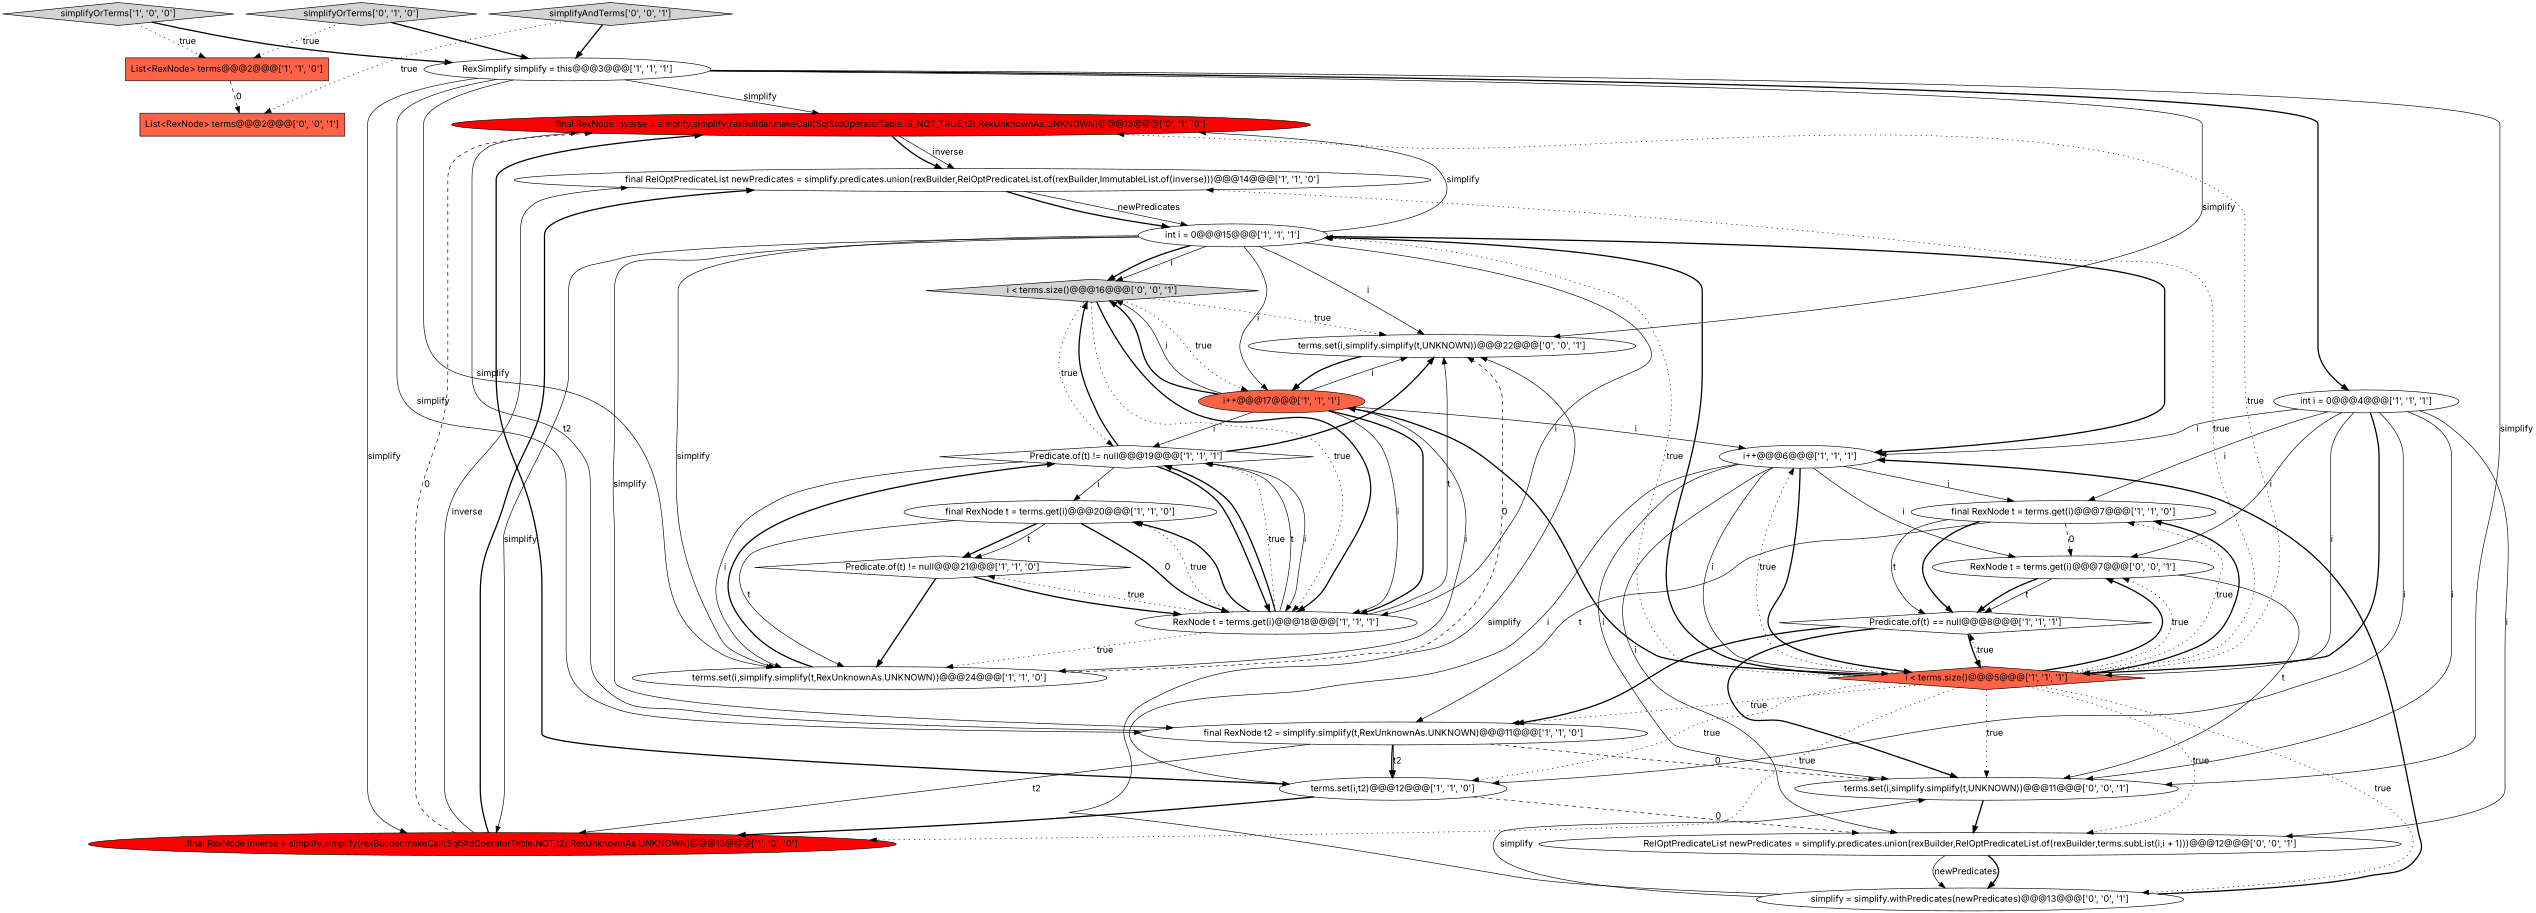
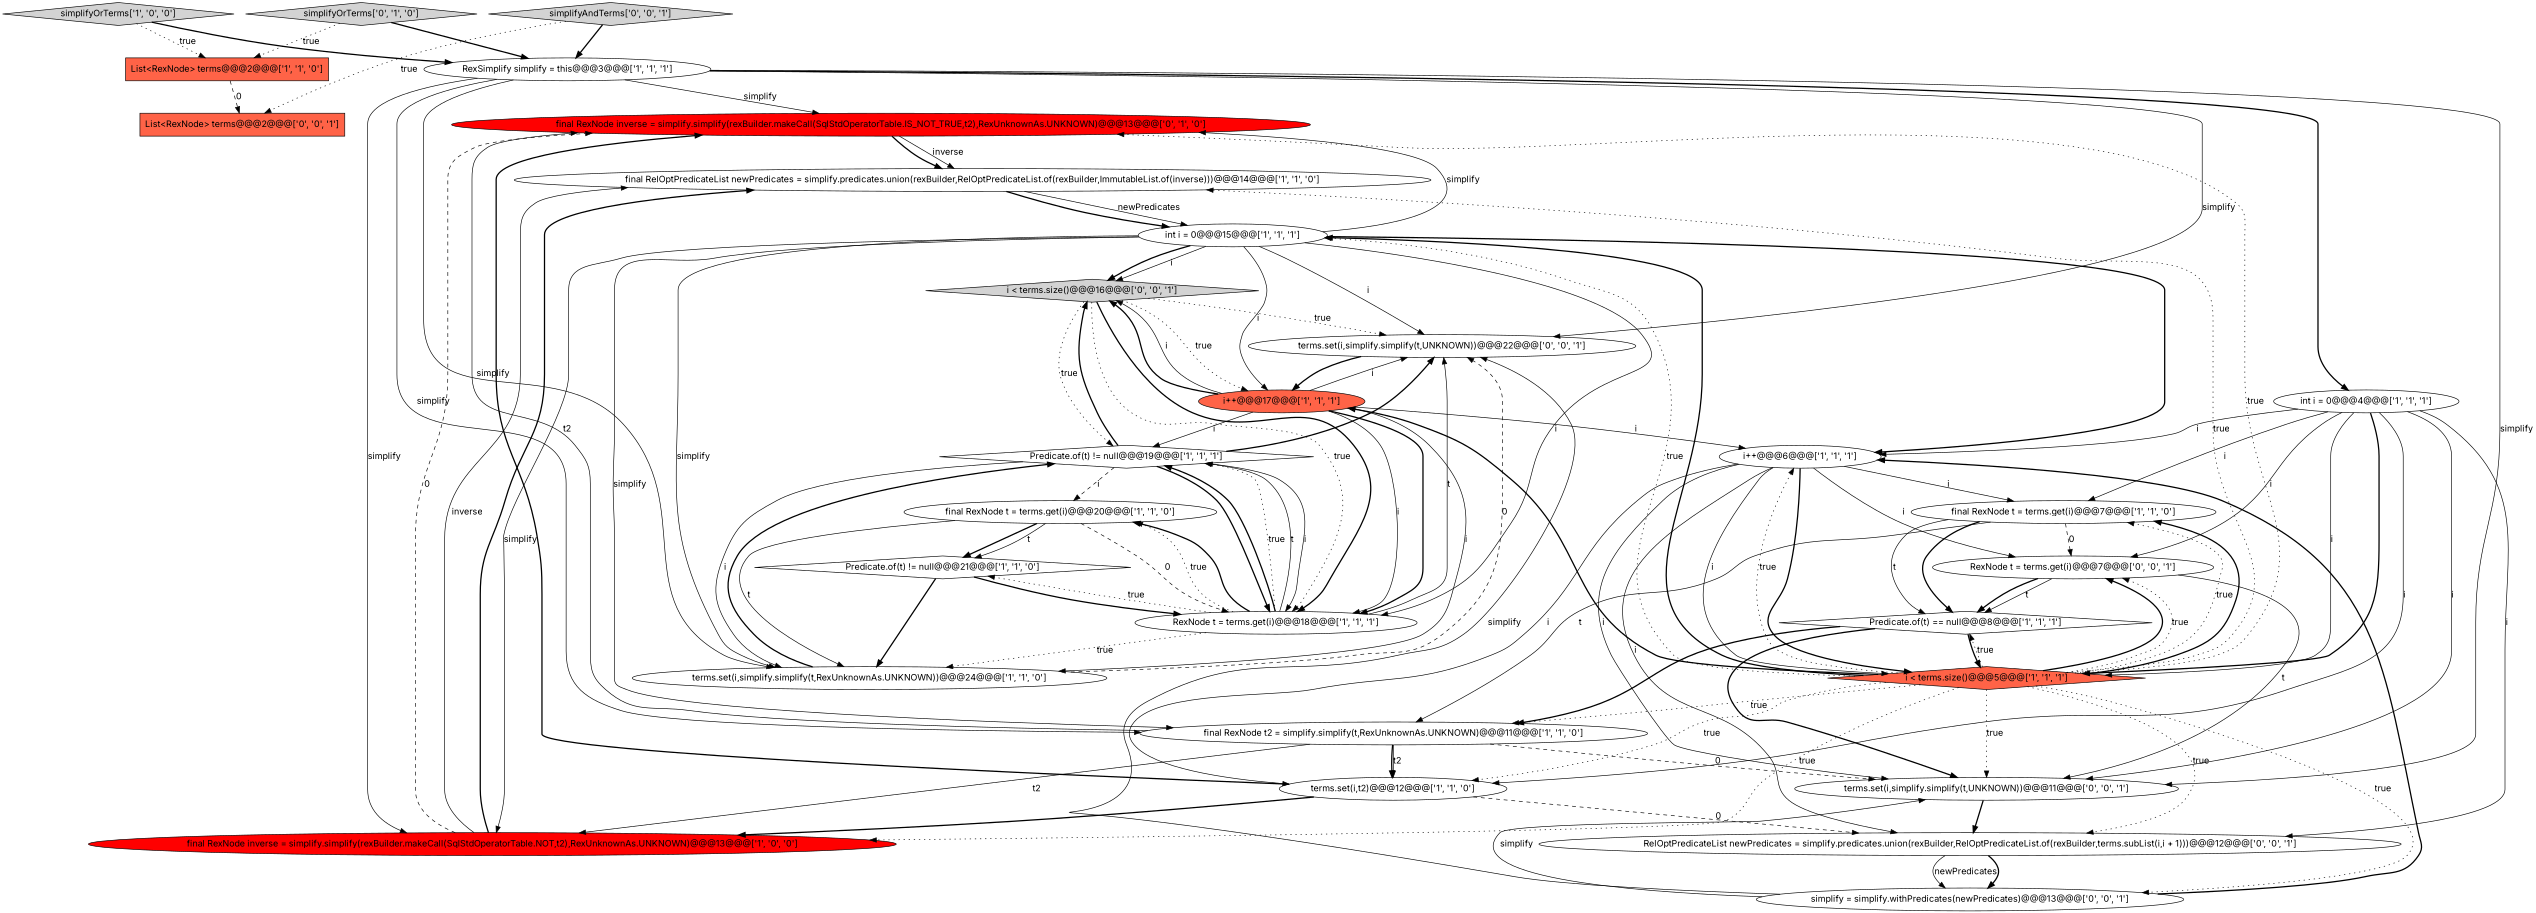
(1096, 482) -> (1096, 482)
(1152, 567) -> (1152, 567)
